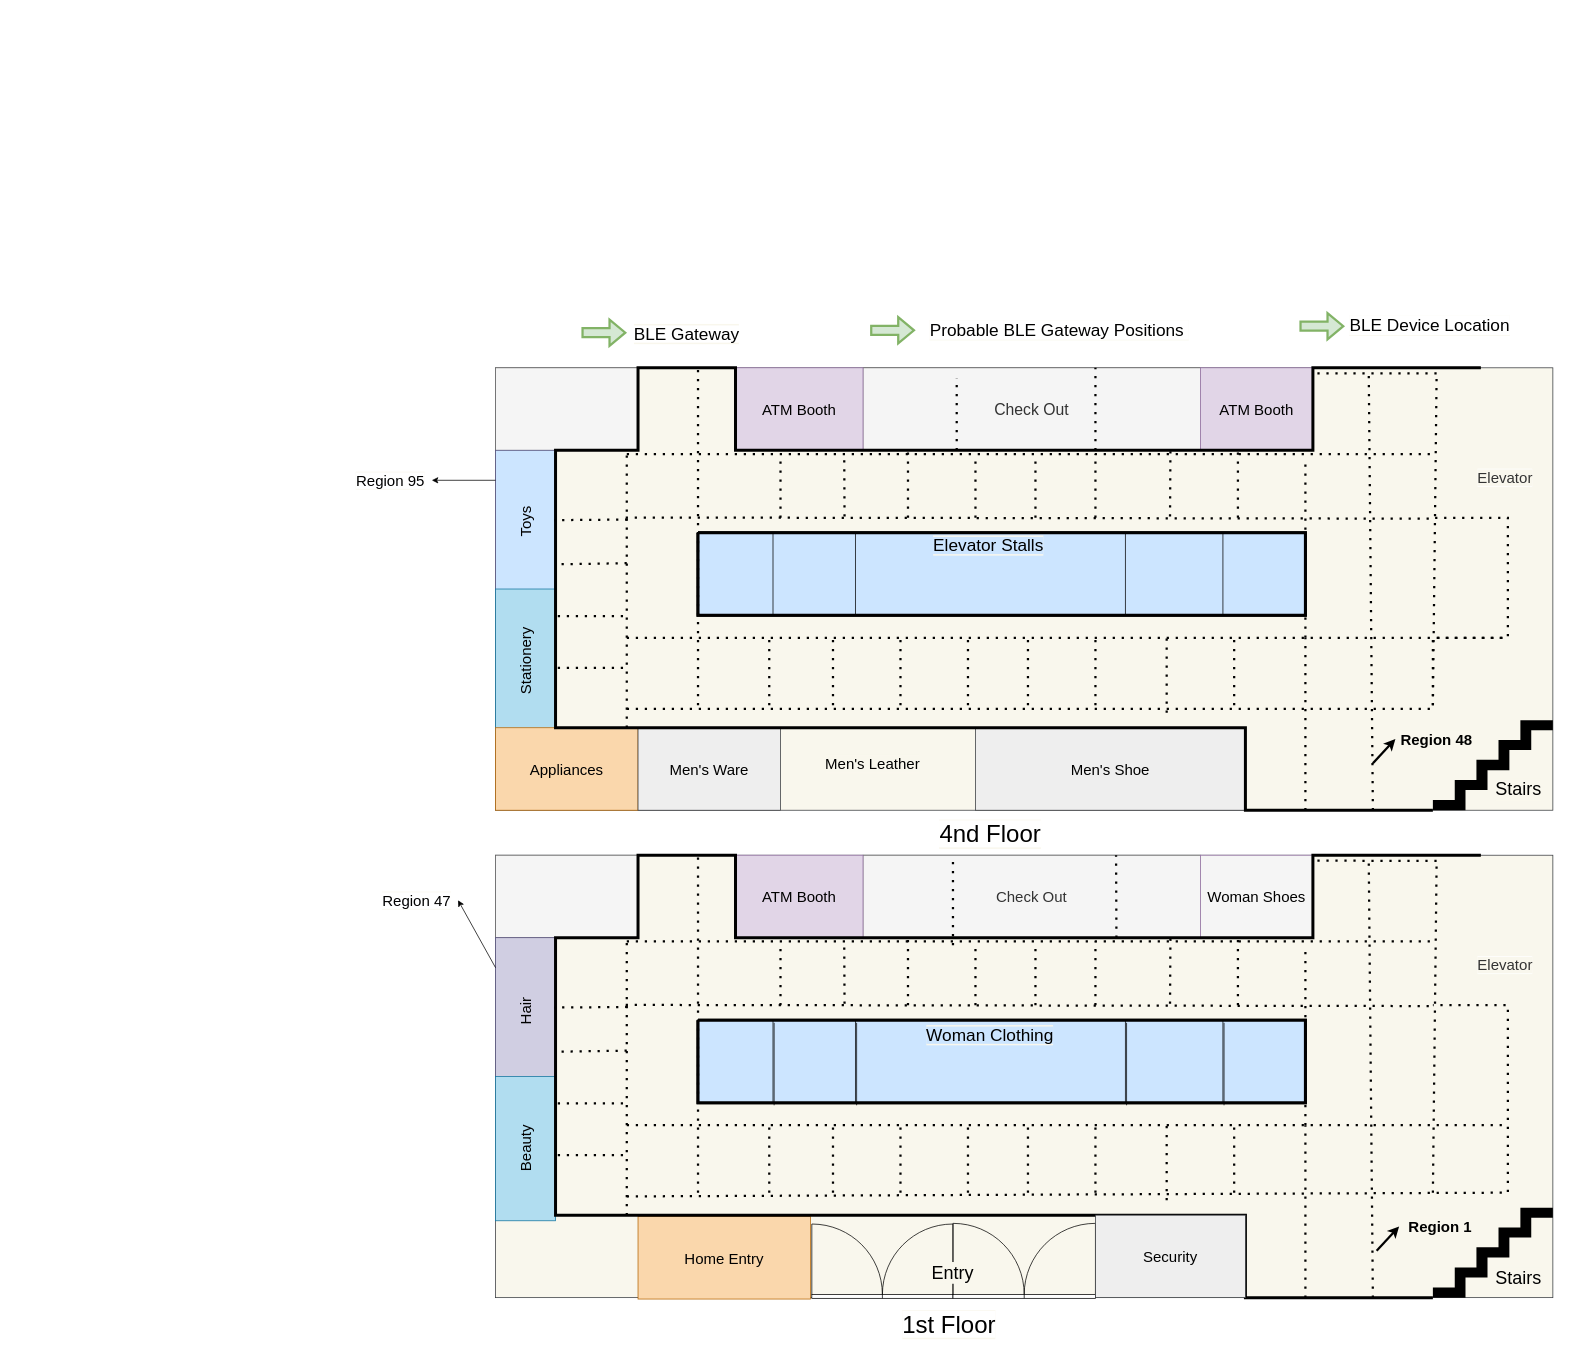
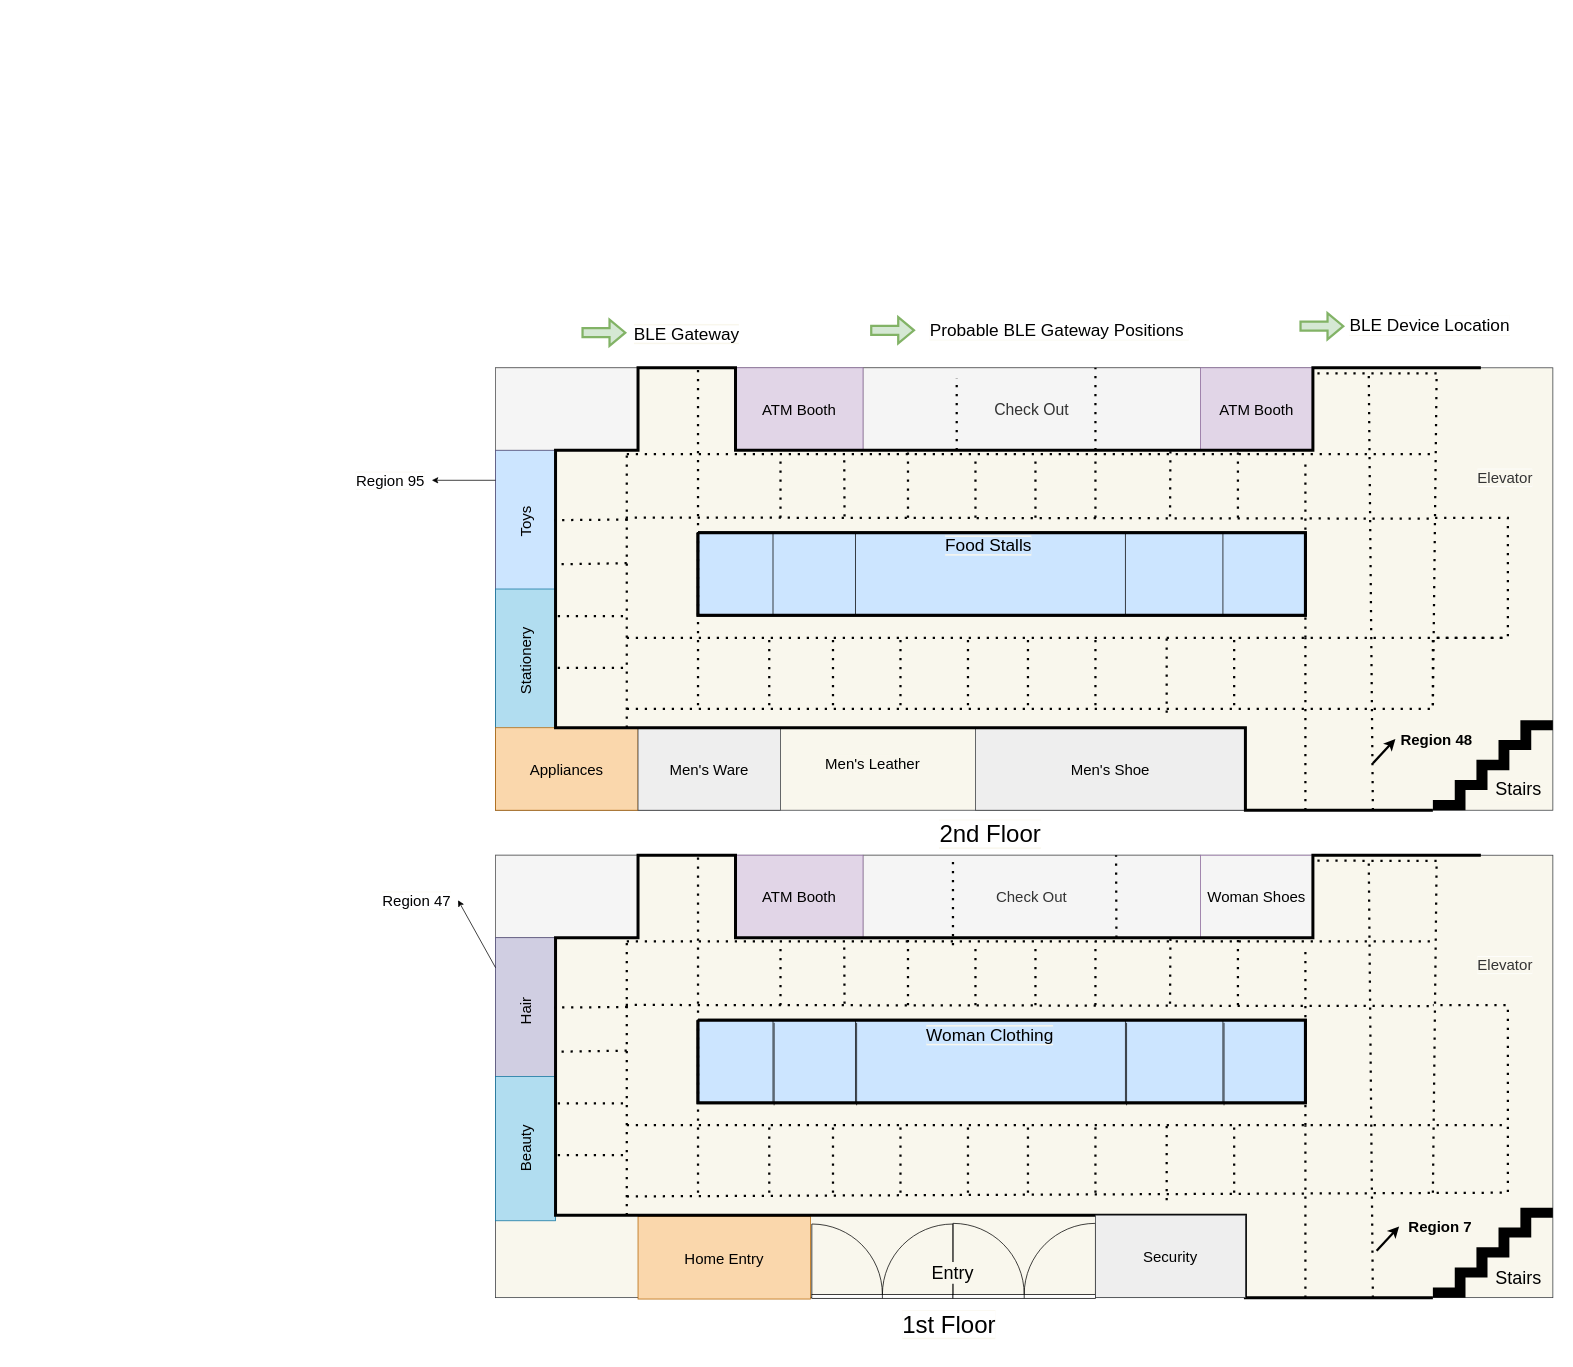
(989, 546) -> (989, 546)
(990, 834) -> (990, 834)
(1440, 1227) -> (1440, 1227)
